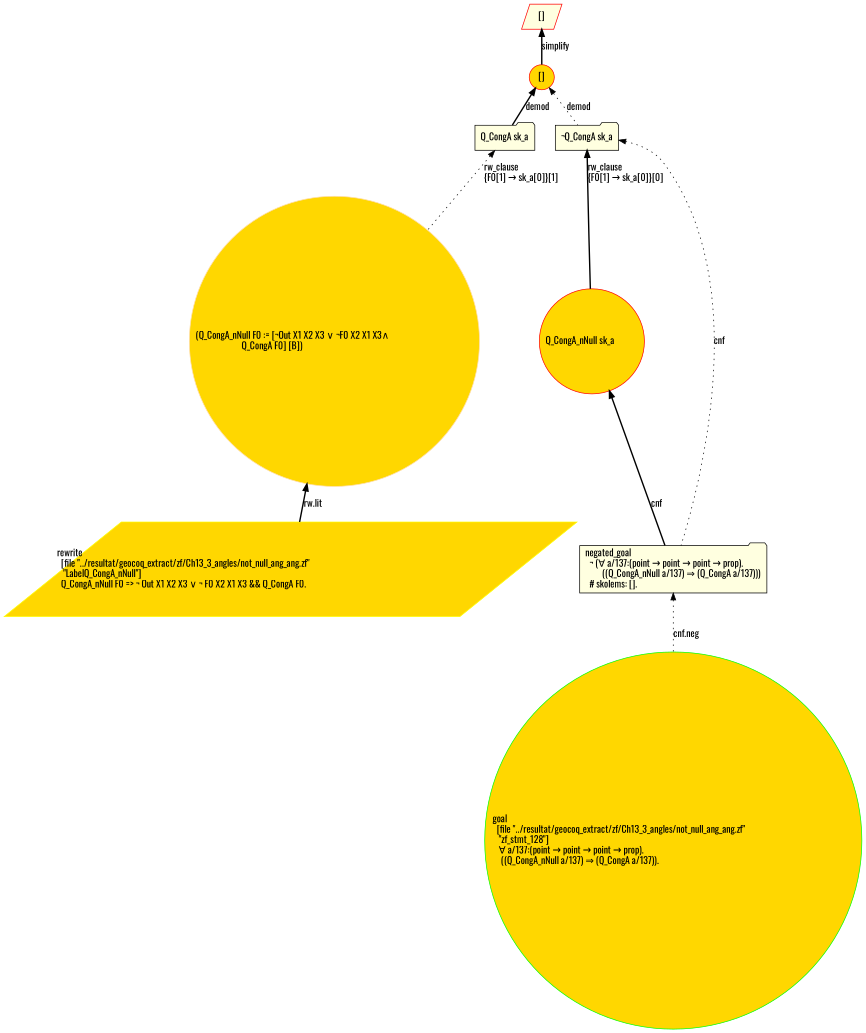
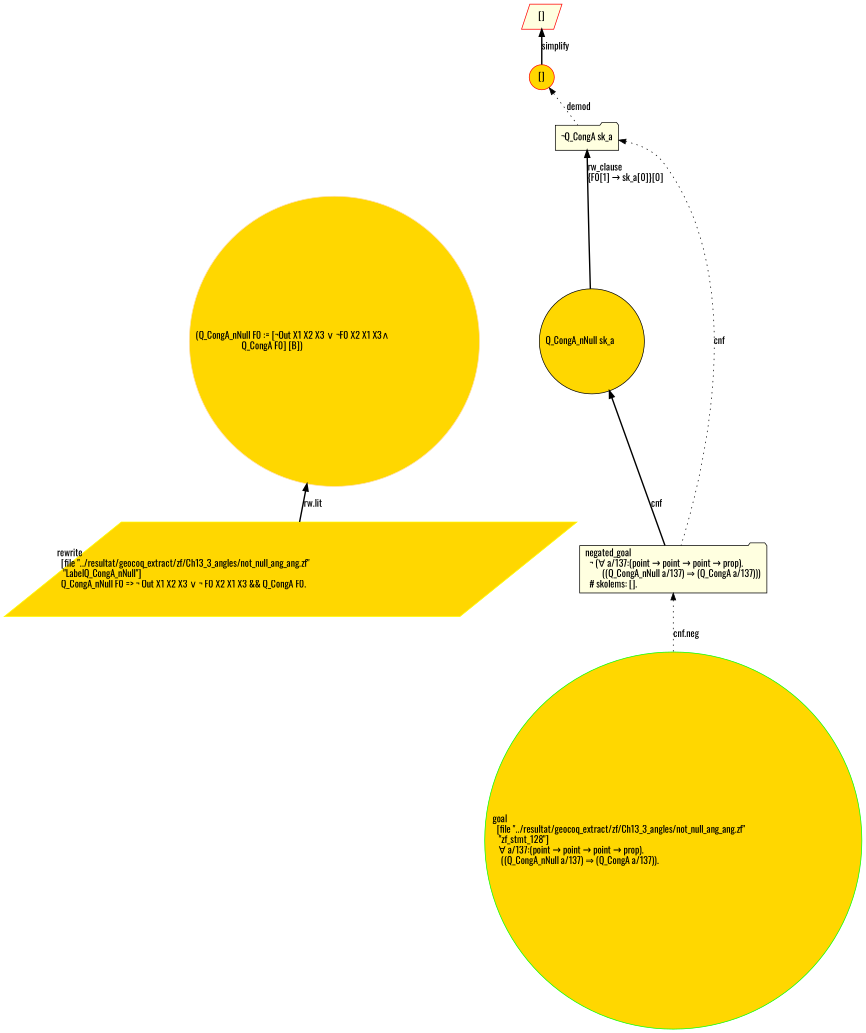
(505, 138) -> none
(592, 341) -> (592, 341)
